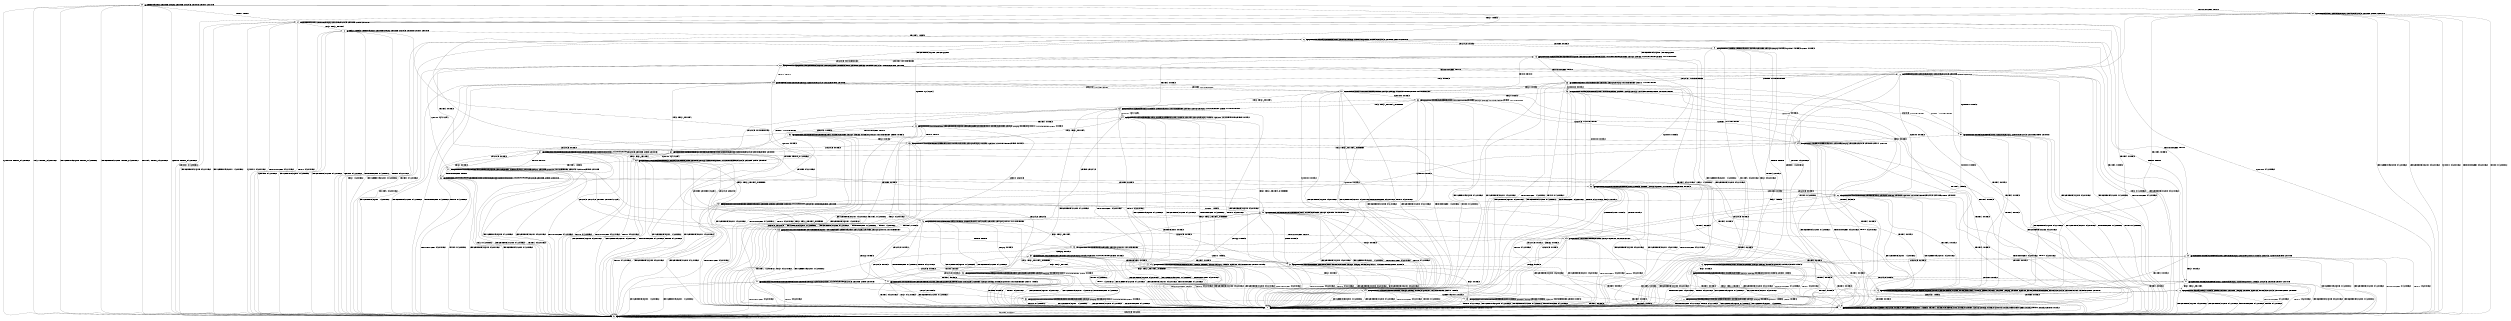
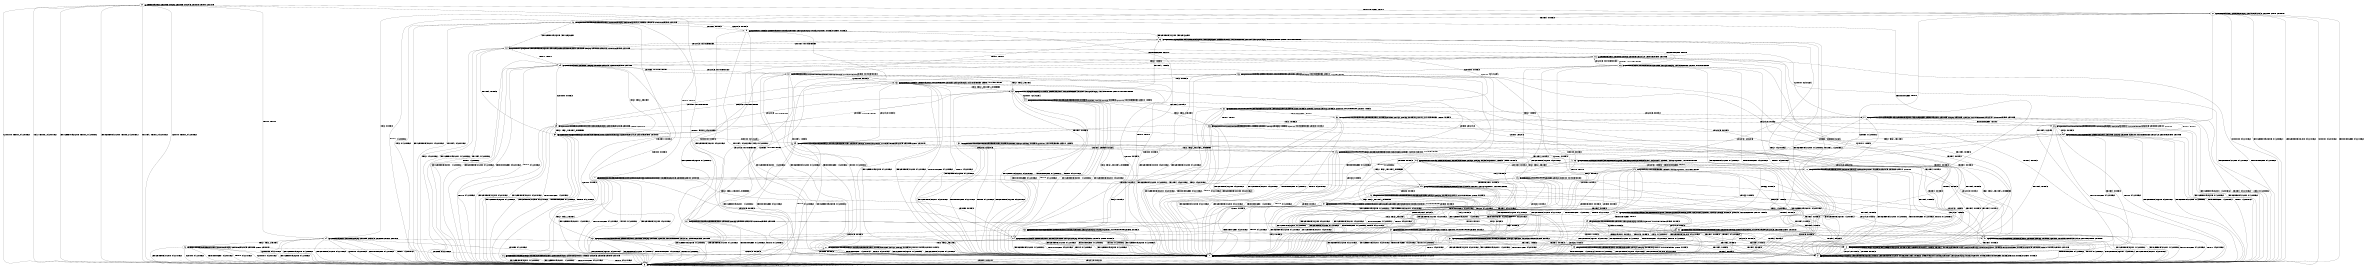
(824, 35) -> (1393, 18)
(1466, 90) -> (1524, 119)
none -> (1518, 122)
(1880, 139) -> none
(681, 140) -> (1544, 112)
(990, 205) -> (1008, 182)
(835, 210) -> none
none -> (1837, 254)
(1154, 259) -> (1710, 238)
(911, 284) -> none
